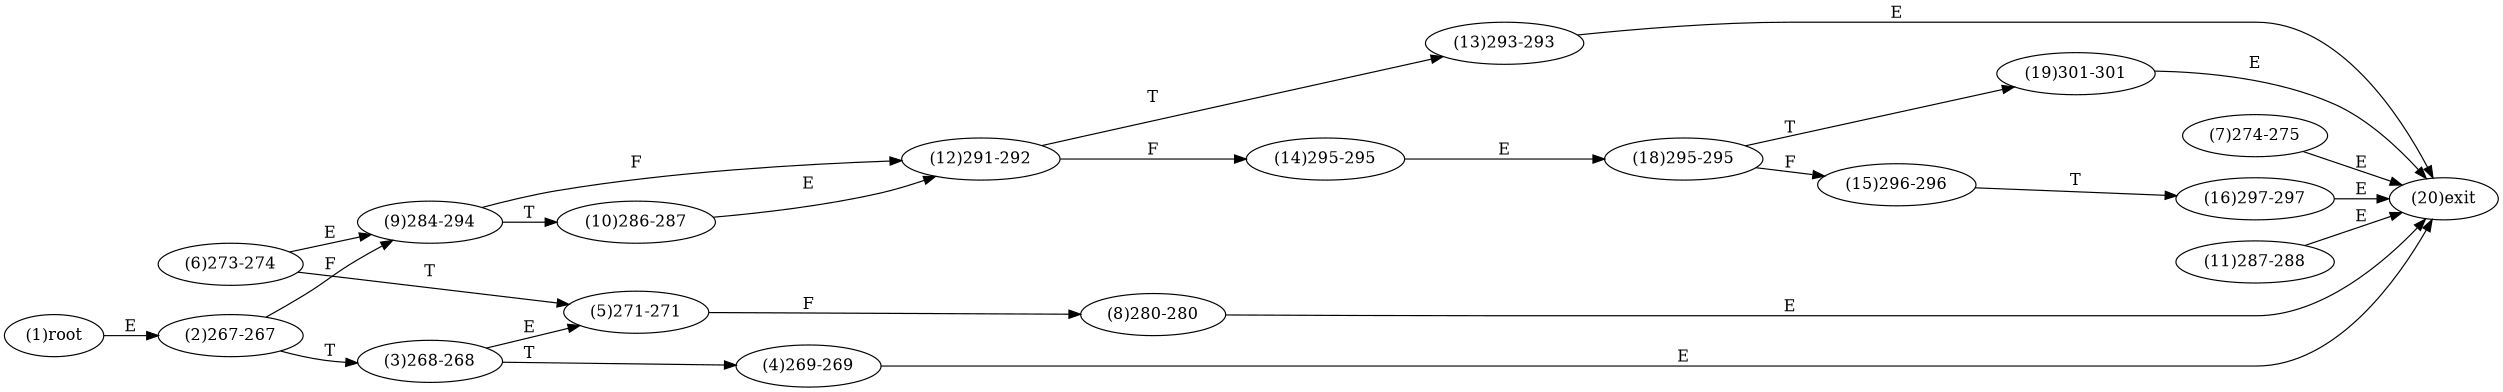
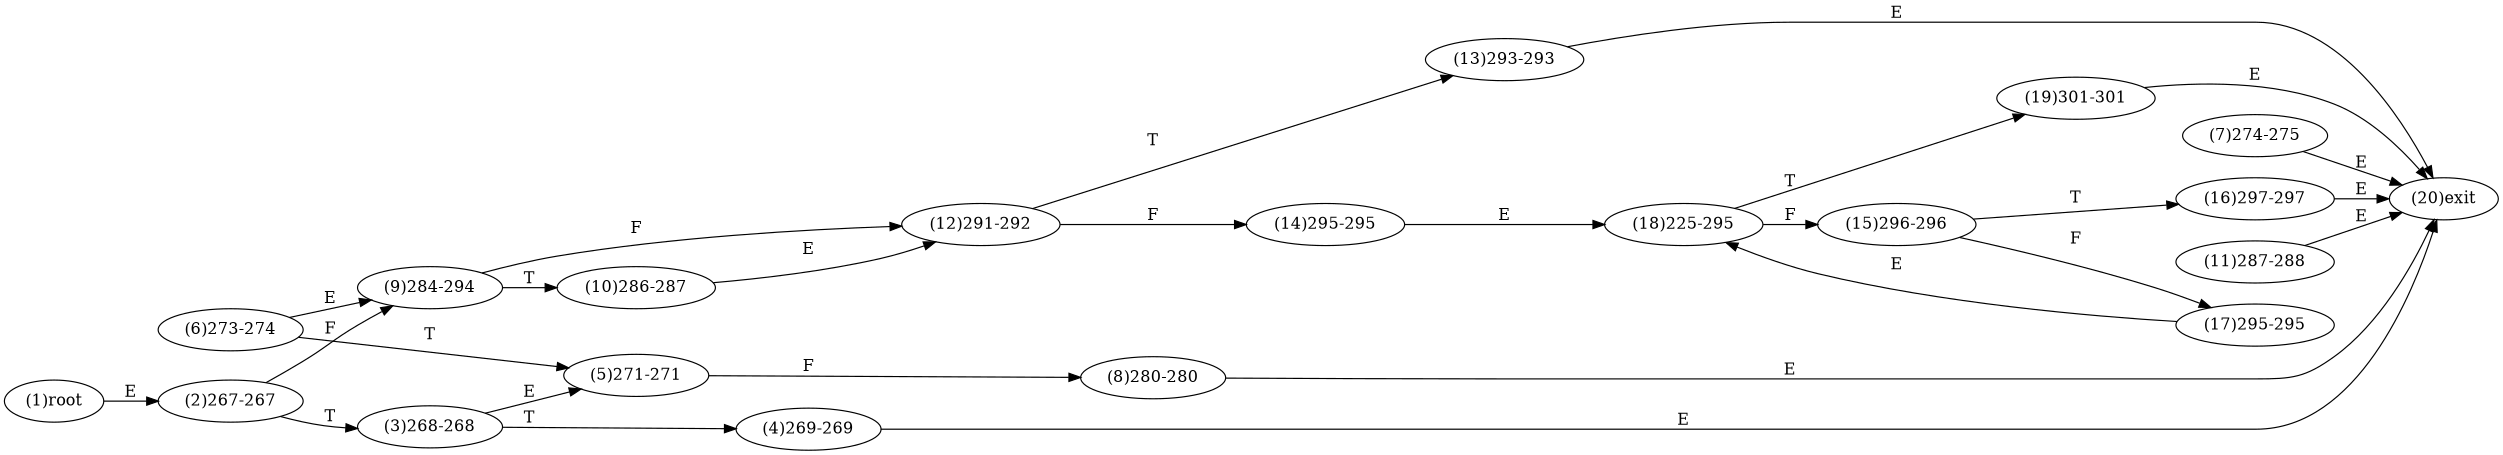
(1684, 159) -> (1684, 225)
none -> (2255, 325)
